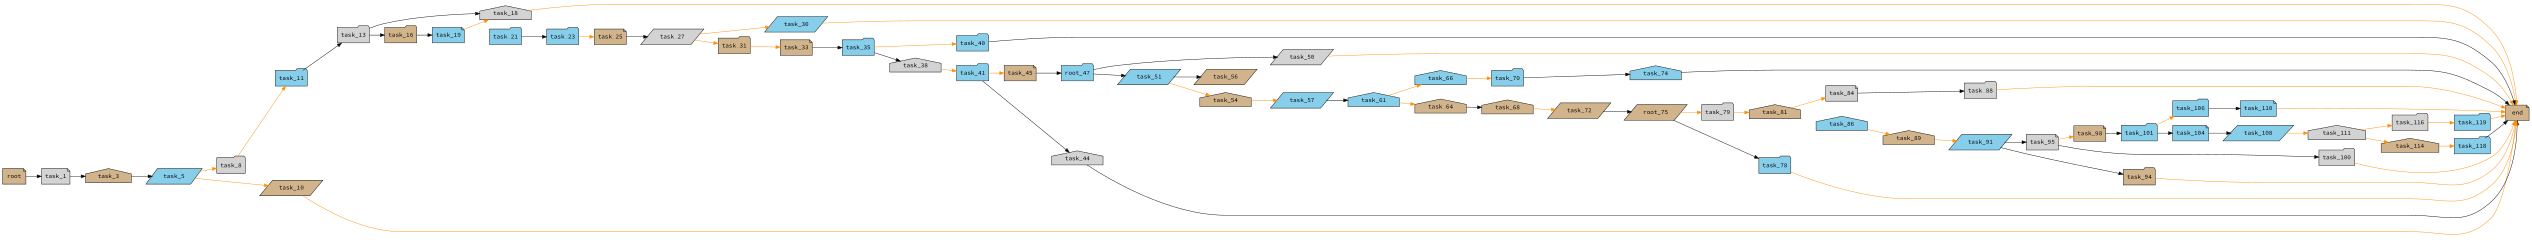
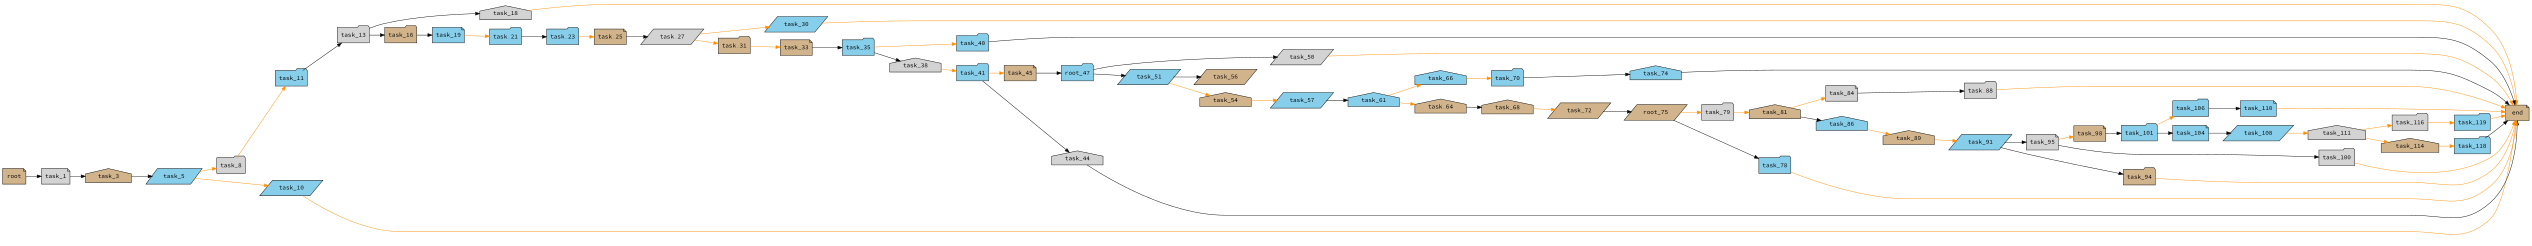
(474, 25) -> (475, 36)
none -> (1809, 118)
(291, 188) -> (291, 188)
